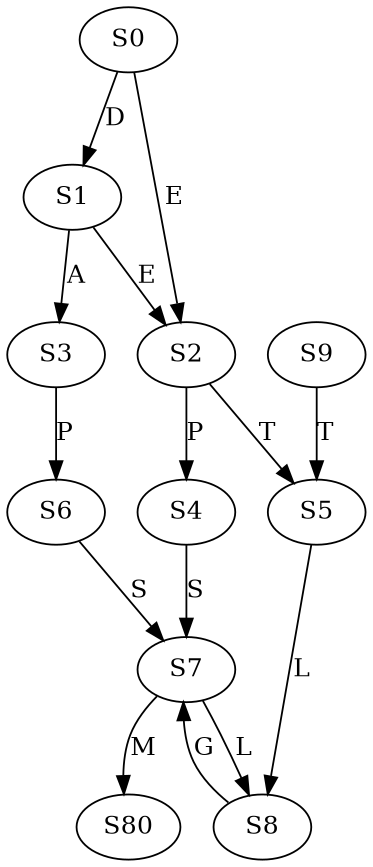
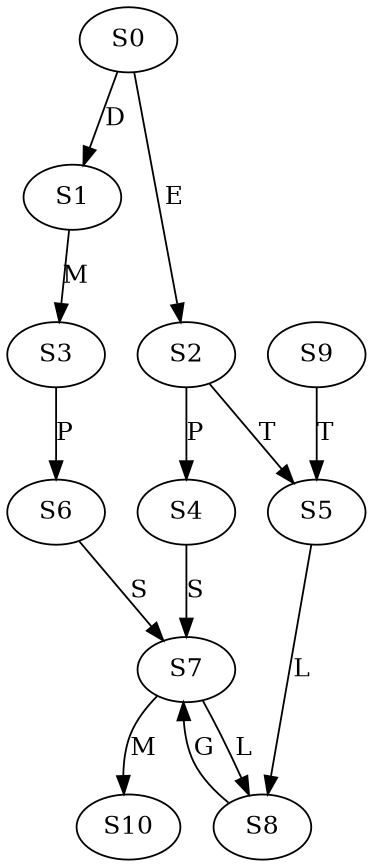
(124, 269) -> none
(76, 276) -> (76, 276)
(128, 827) -> (128, 827)
